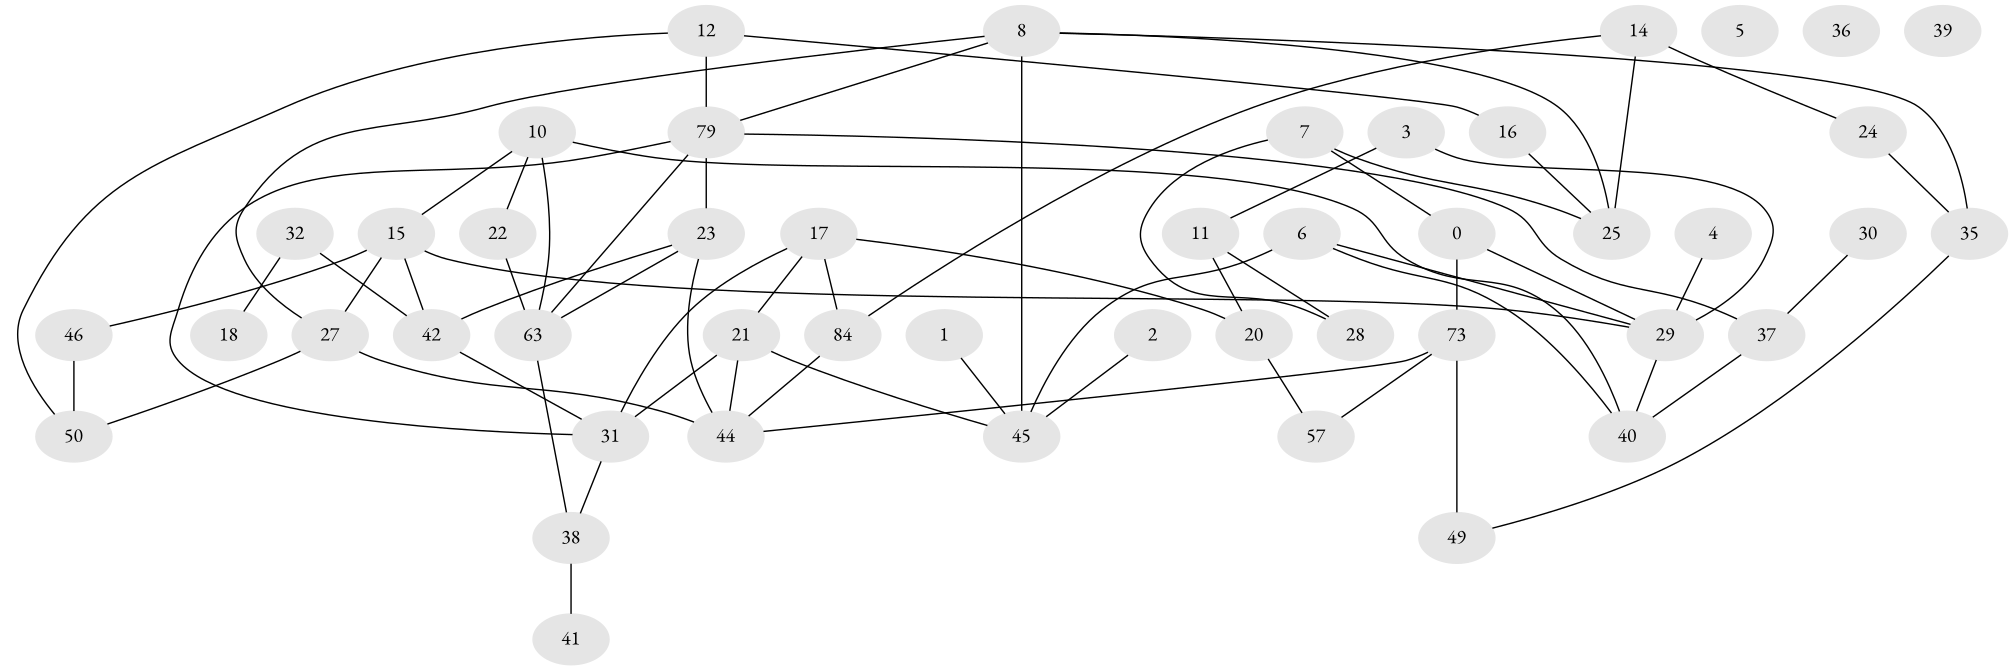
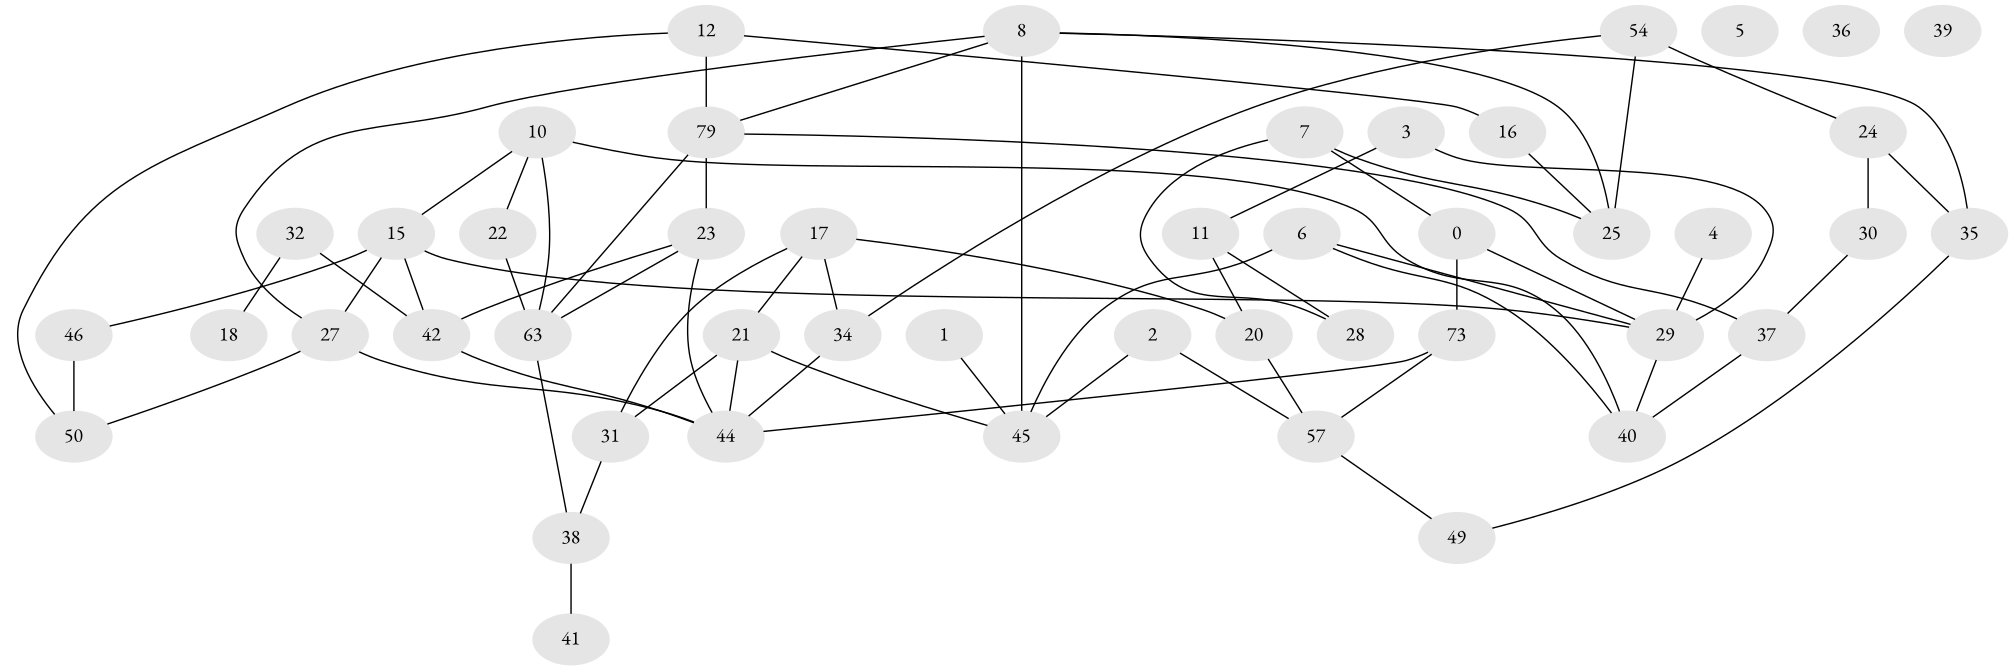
(1639, 31) -> (1639, 31)
none -> (1868, 183)
(198, 265) -> none
(843, 335) -> (843, 335)
(506, 377) -> (530, 376)
none -> (1242, 391)
(1457, 437) -> (1386, 487)
